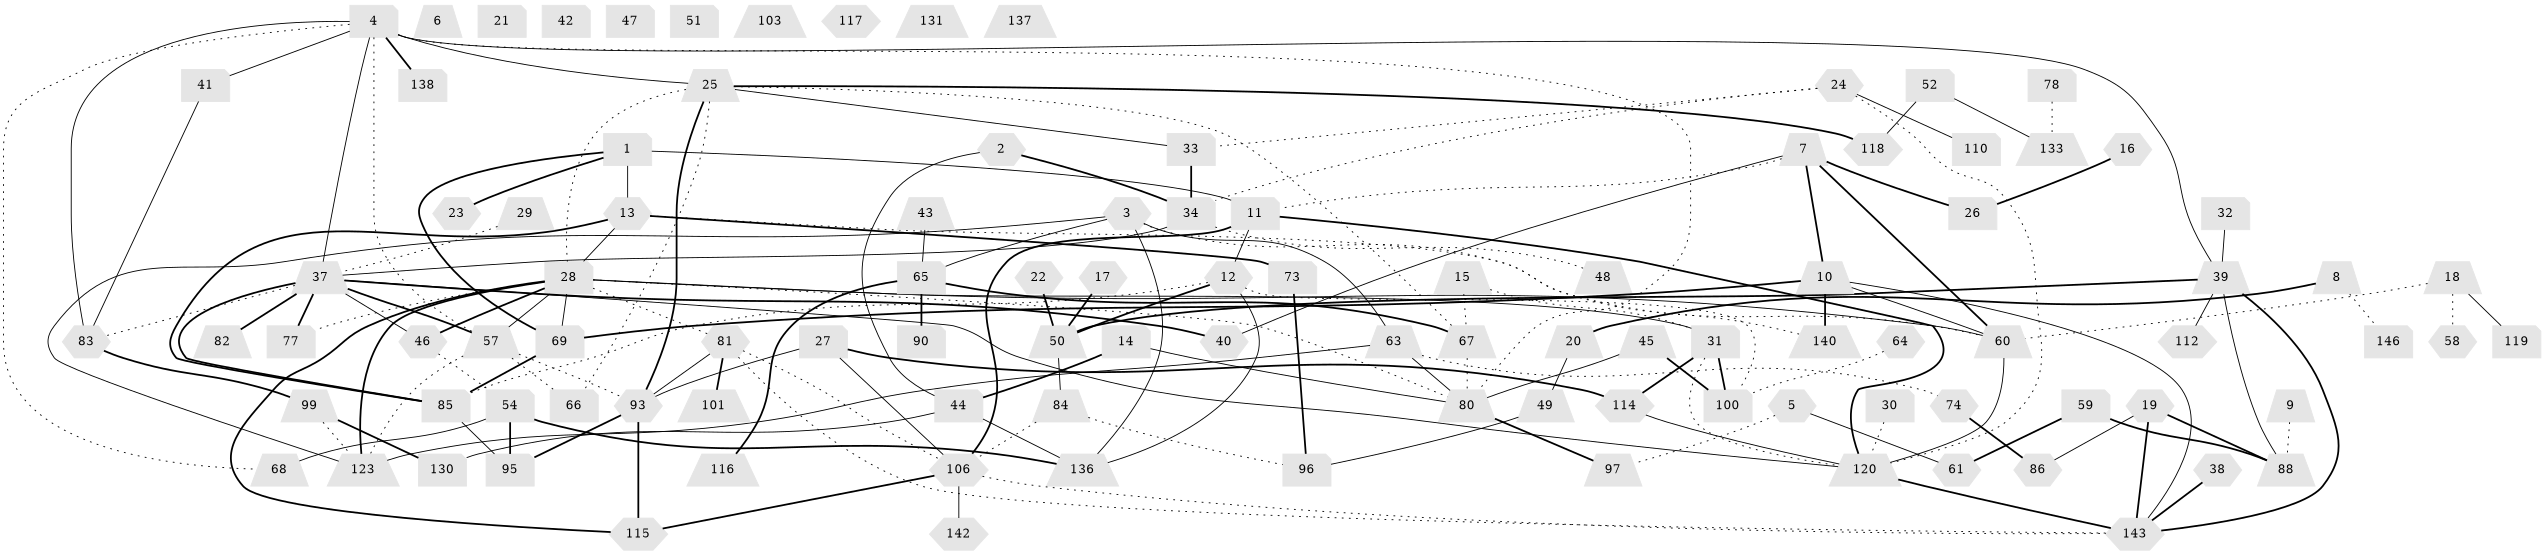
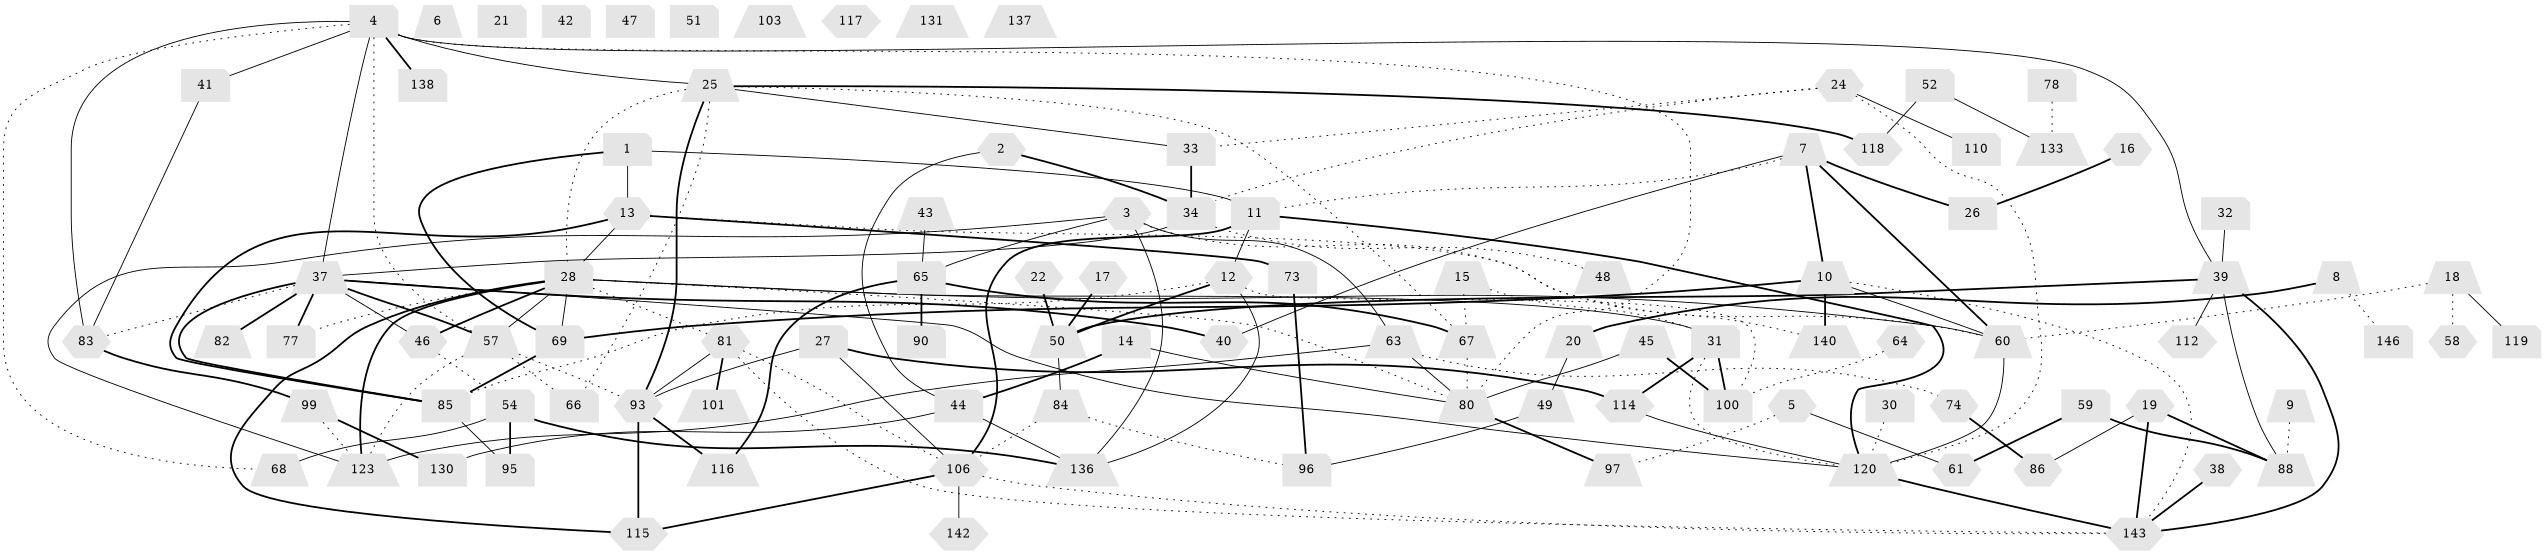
(457, 214) -> none
(525, 214) -> none
(2091, 337) -> (2091, 337)
(563, 444) -> (680, 438)
